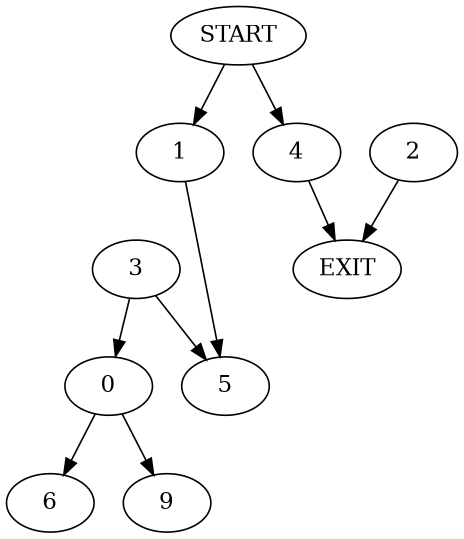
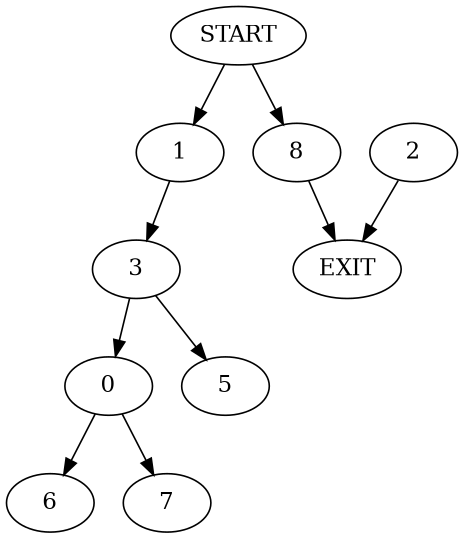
(297, 152) -> (297, 152)
(201, 261) -> (161, 203)
(167, 503) -> (167, 503)
